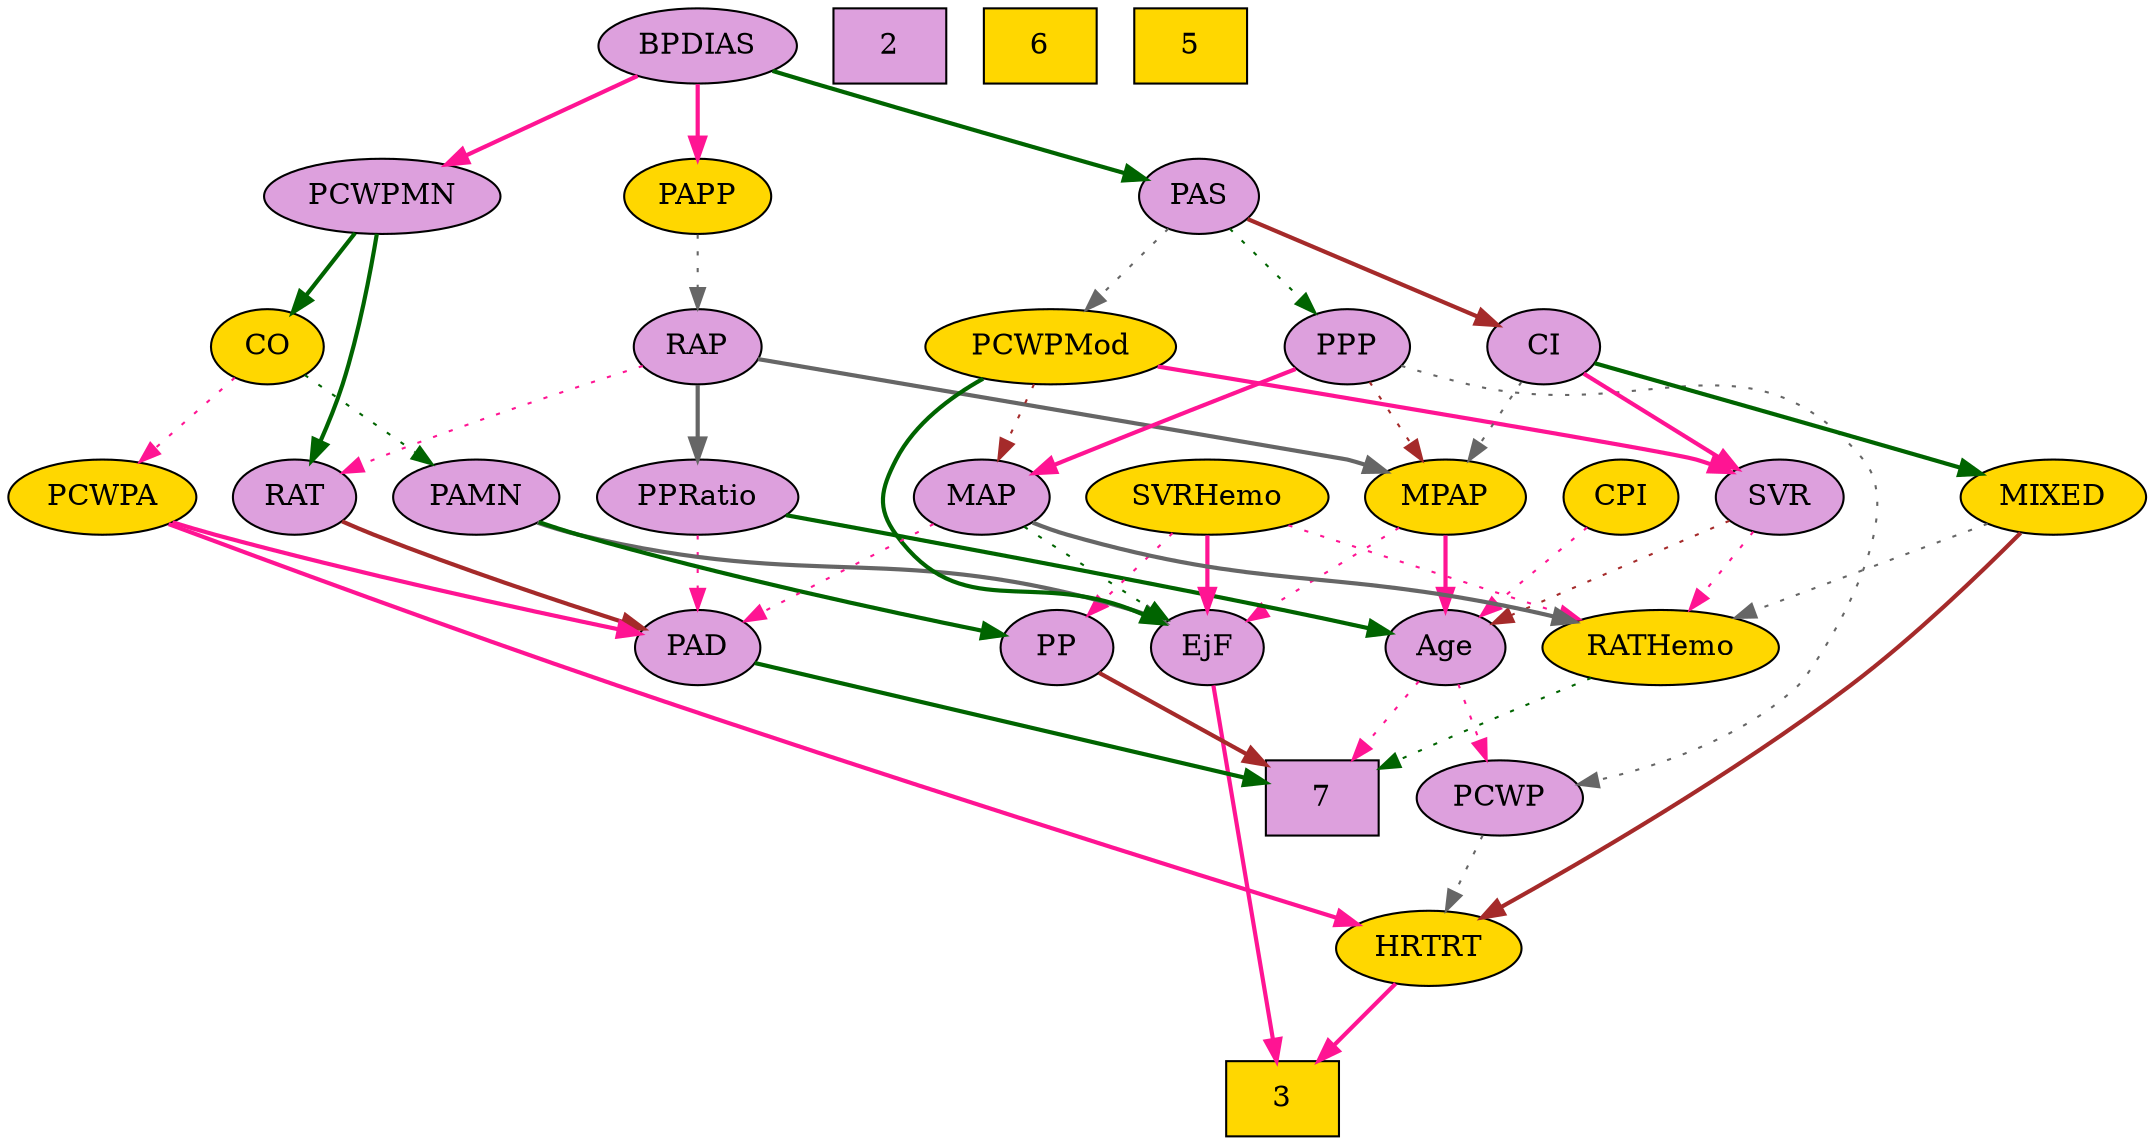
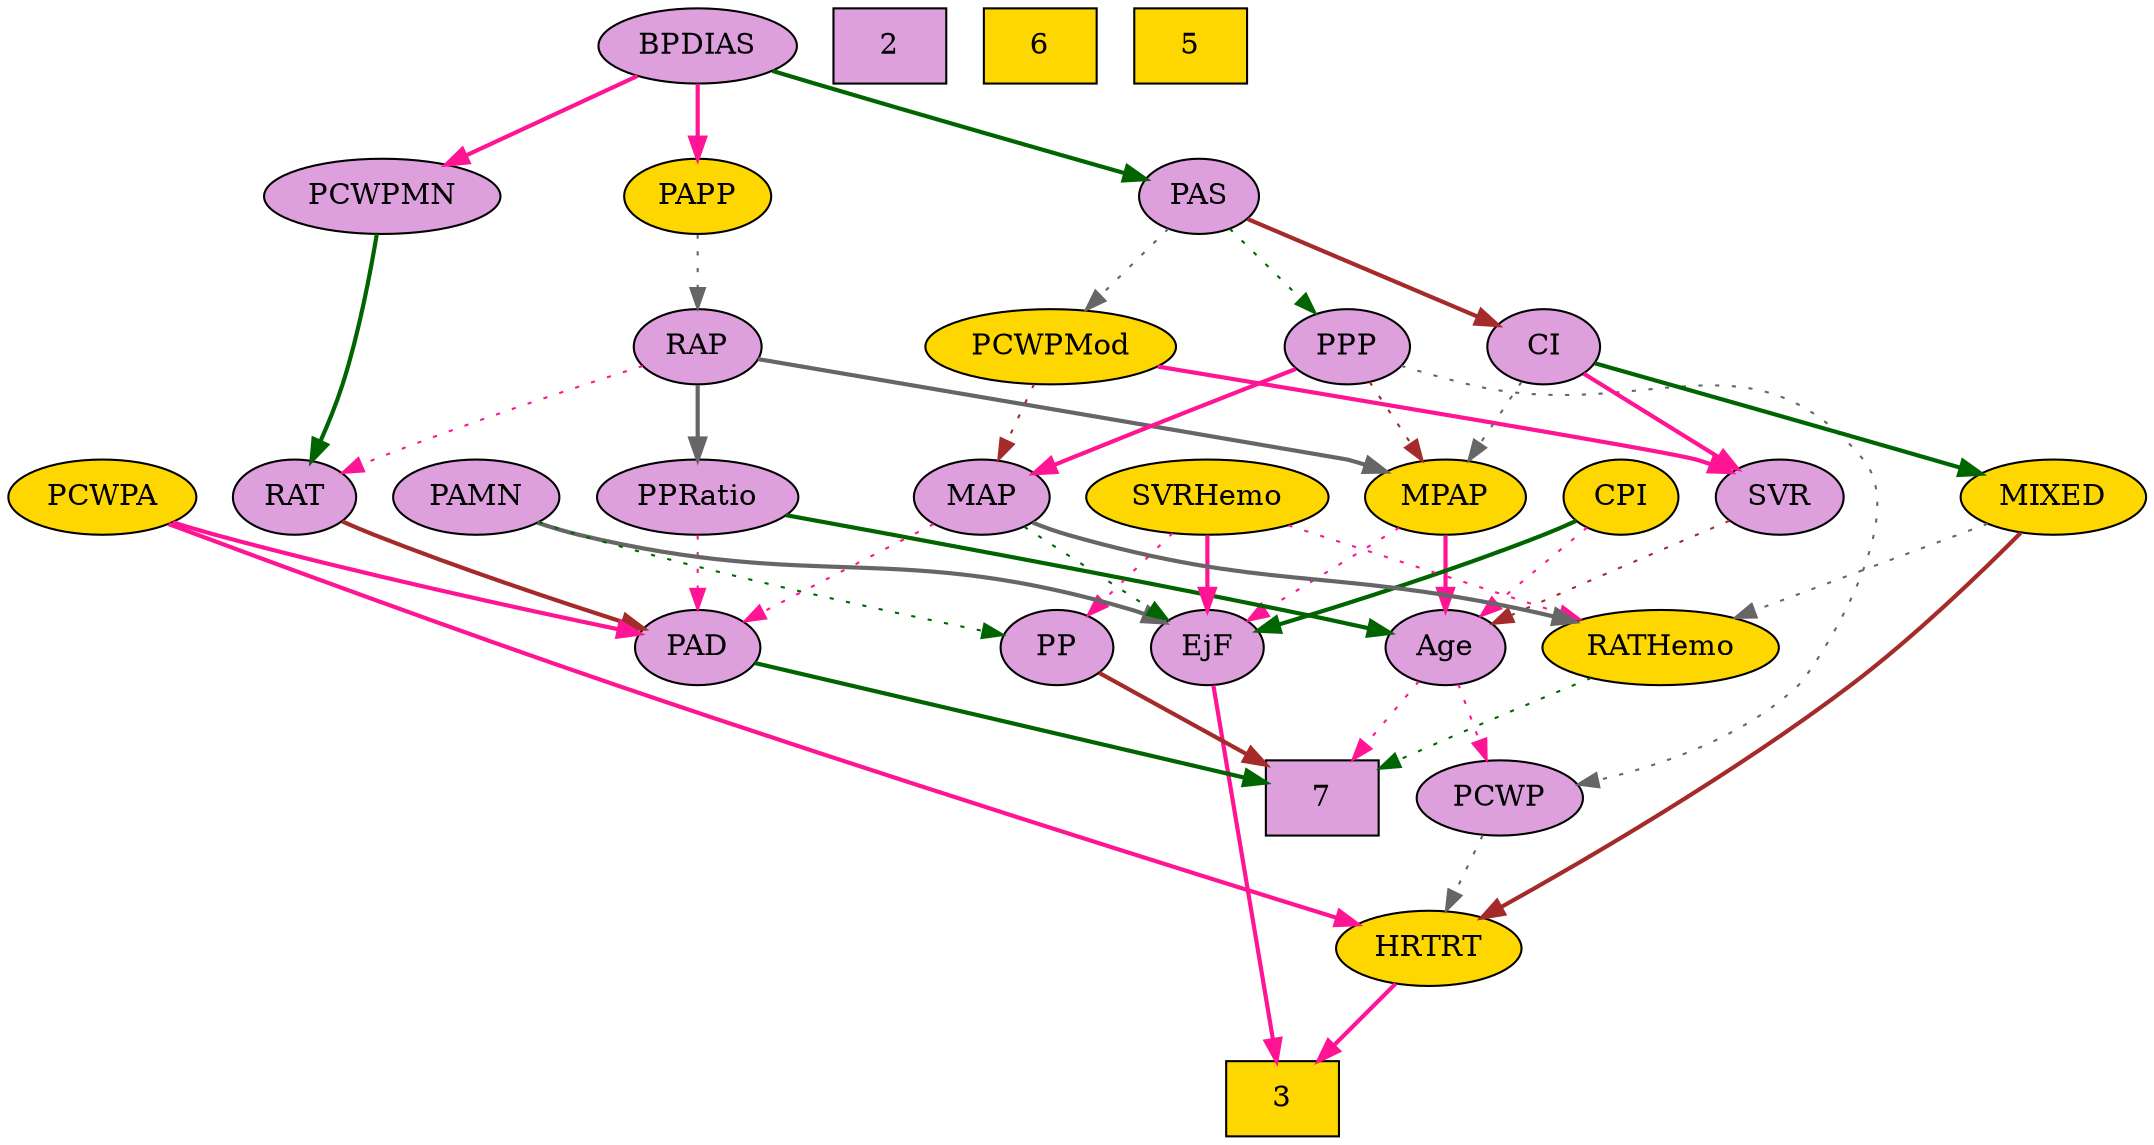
(267, 347) -> none
(911, 551) -> (1458, 566)
(1728, 563) -> none
(759, 582) -> (759, 582)
